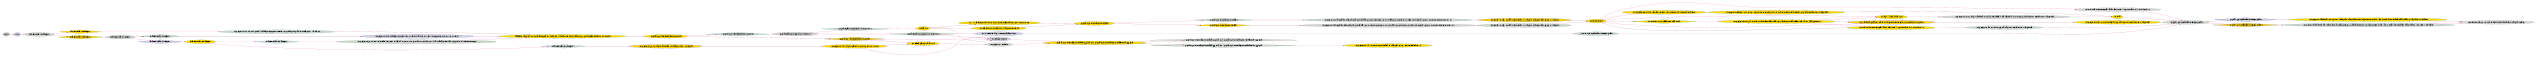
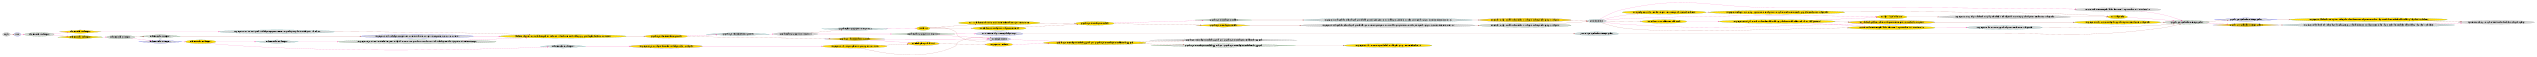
(1892, 17) -> (1892, 17)
(2118, 17) -> (2118, 17)
(1597, 21) -> (1597, 21)
(1664, 22) -> (1664, 22)
(999, 45) -> (999, 45)
